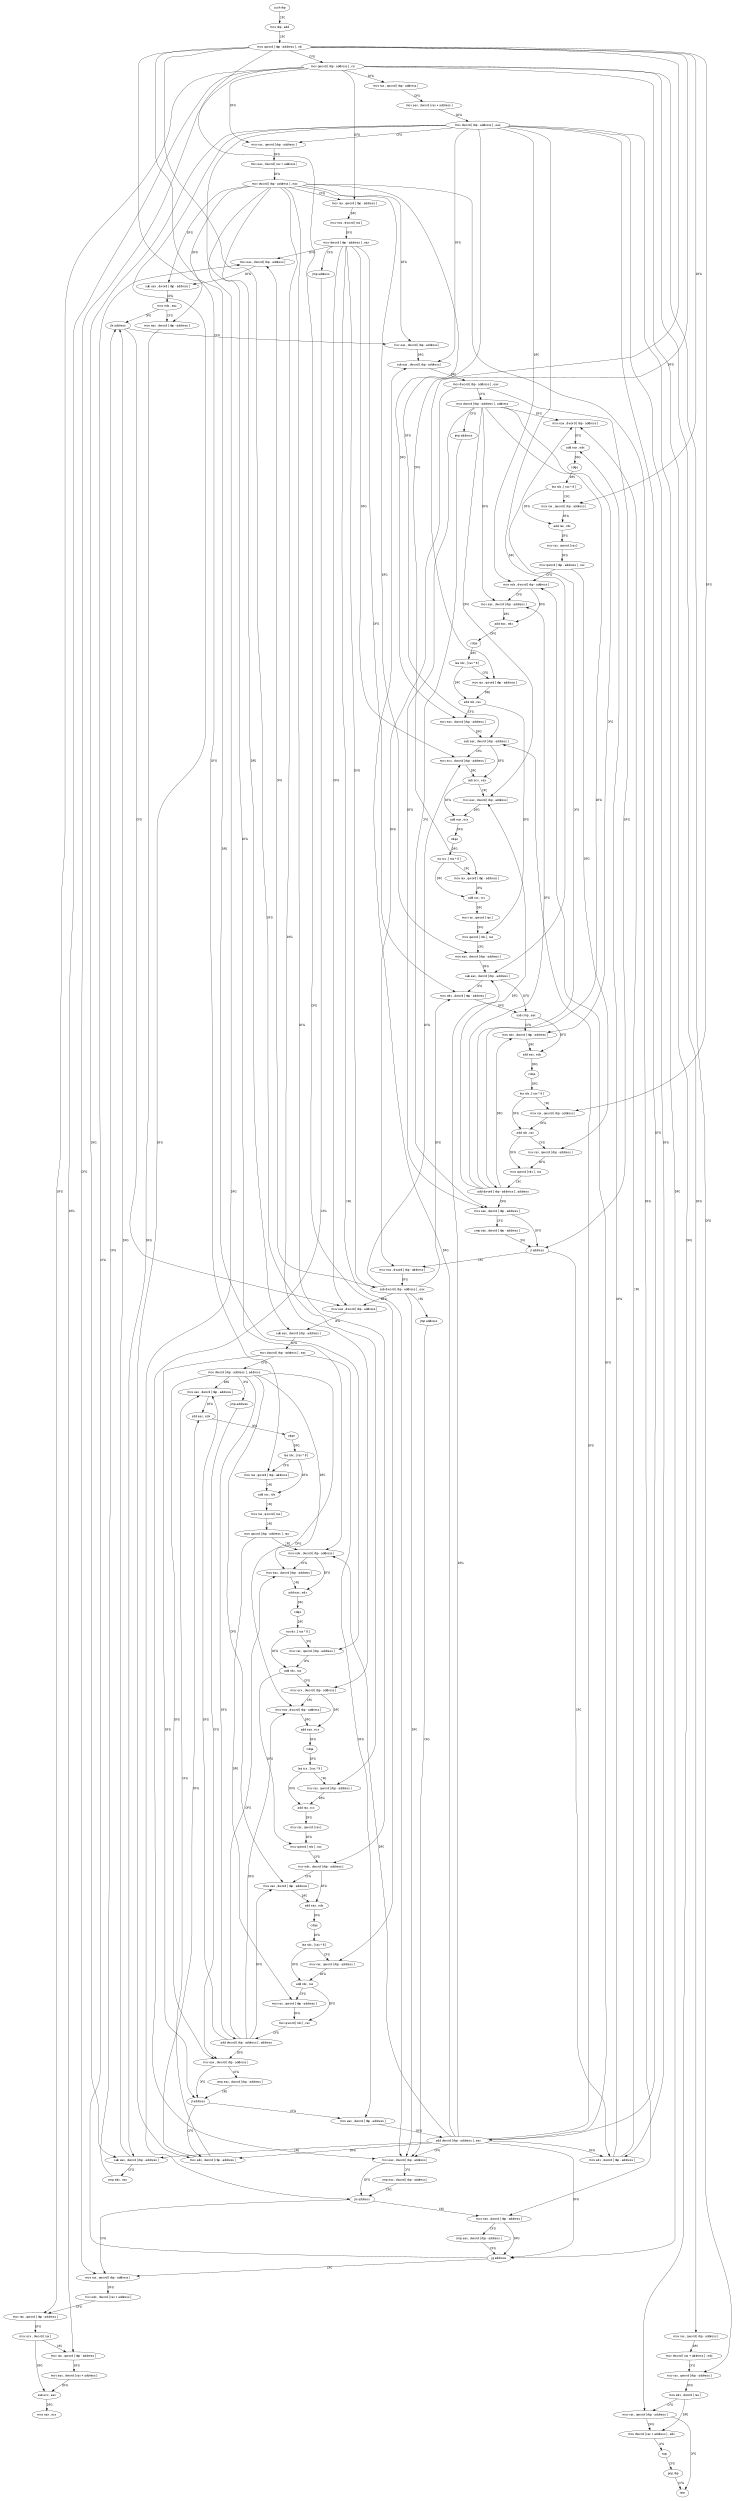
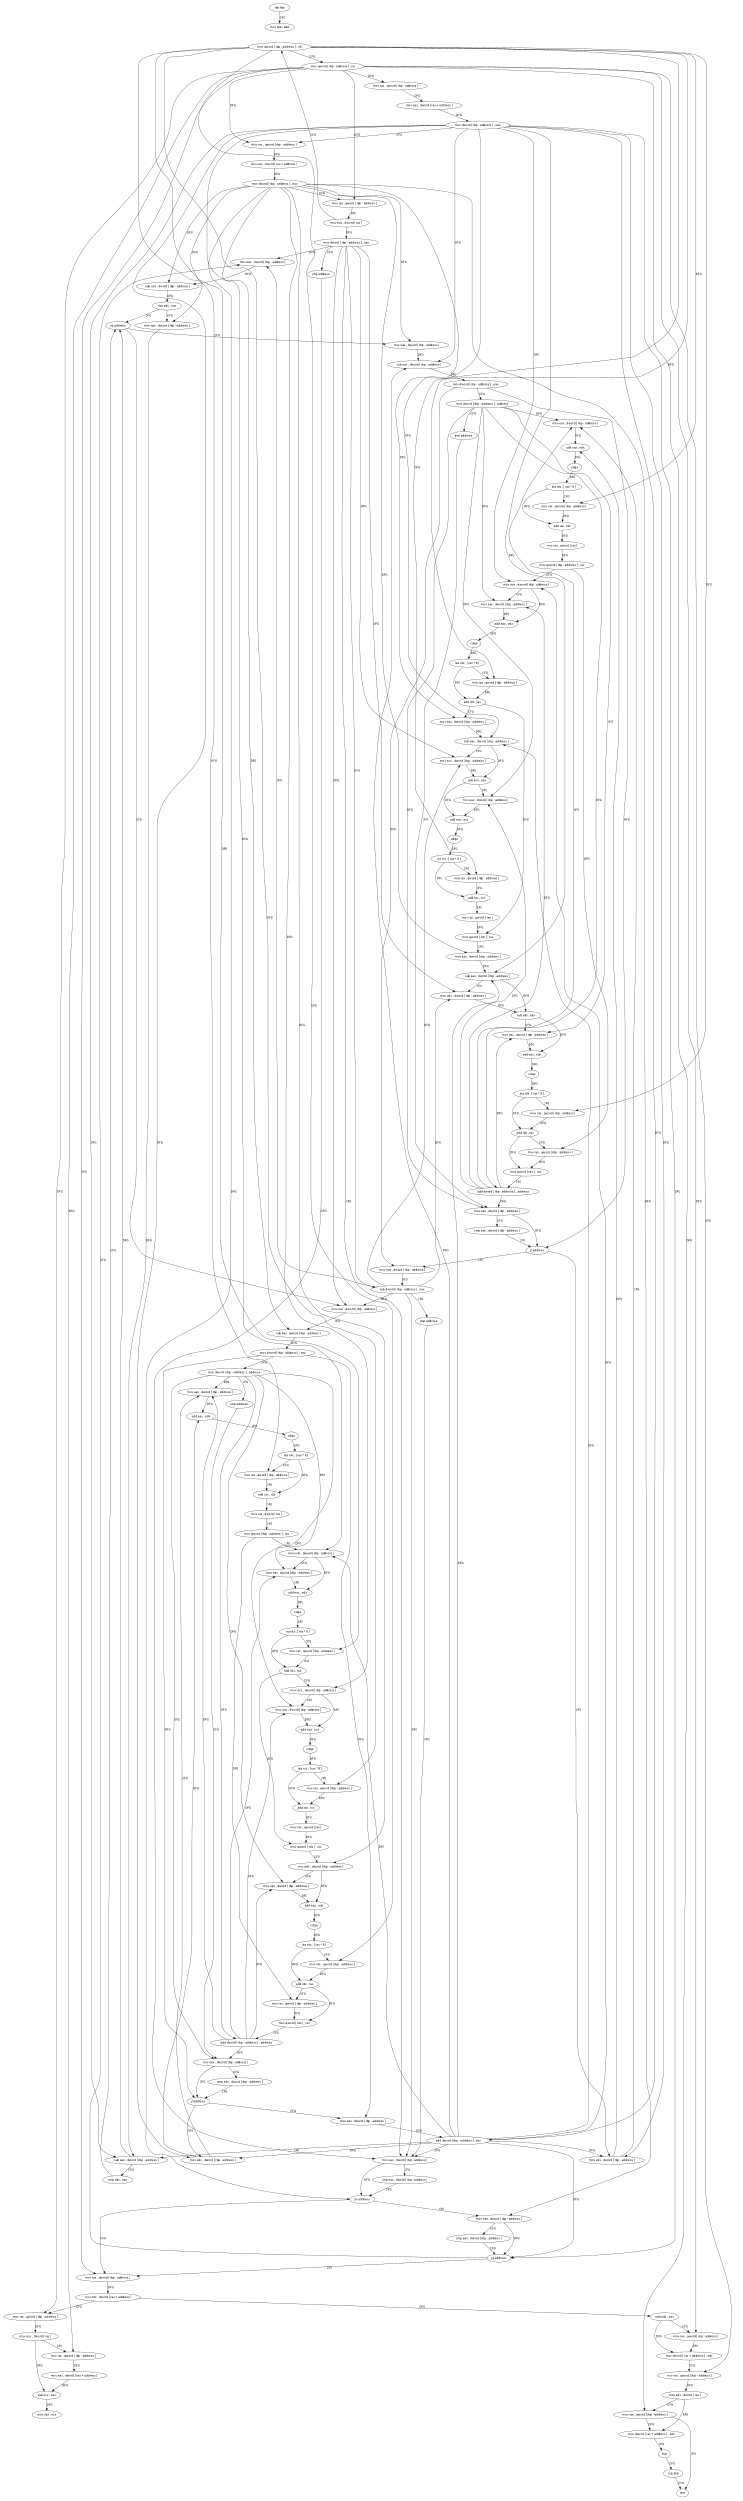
(280, 8) -> (280, 8)
(280, 36) -> (311, 138)
(167, 306) -> (167, 306)
(526, 1015) -> (526, 1015)
none -> (664, 2317)
(673, 2473) -> (673, 2473)
